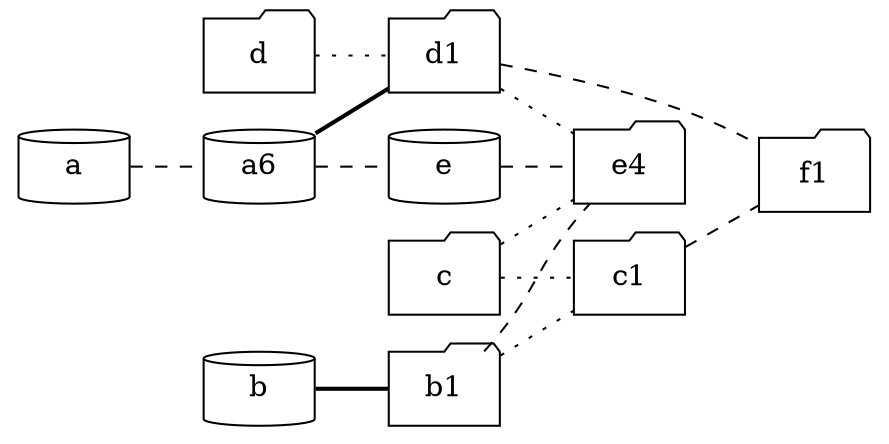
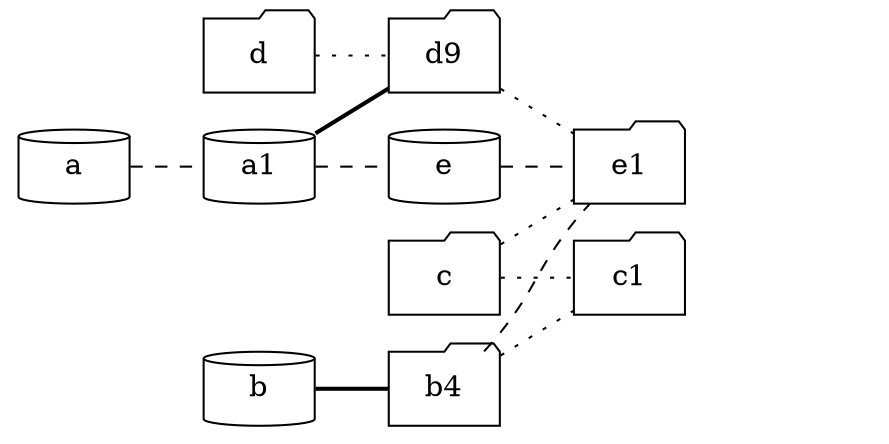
(444, 56) -> (444, 56)
(259, 167) -> (259, 167)
(629, 167) -> (629, 167)
(815, 175) -> none
(444, 389) -> (444, 389)
